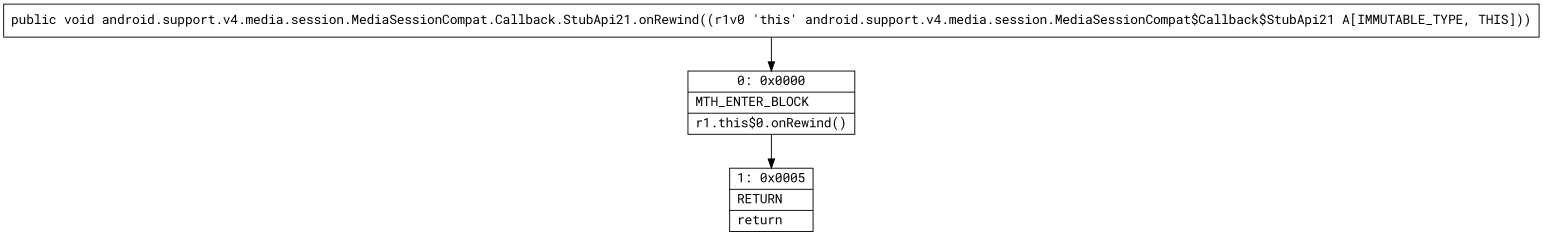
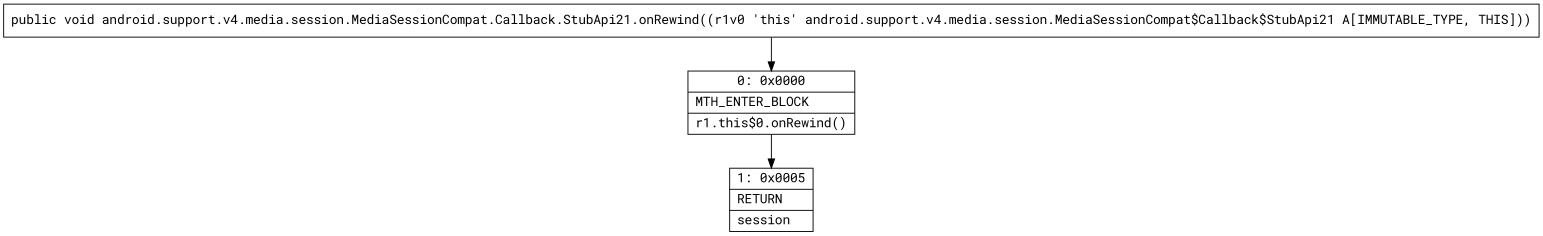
(760, 220) -> (764, 220)
